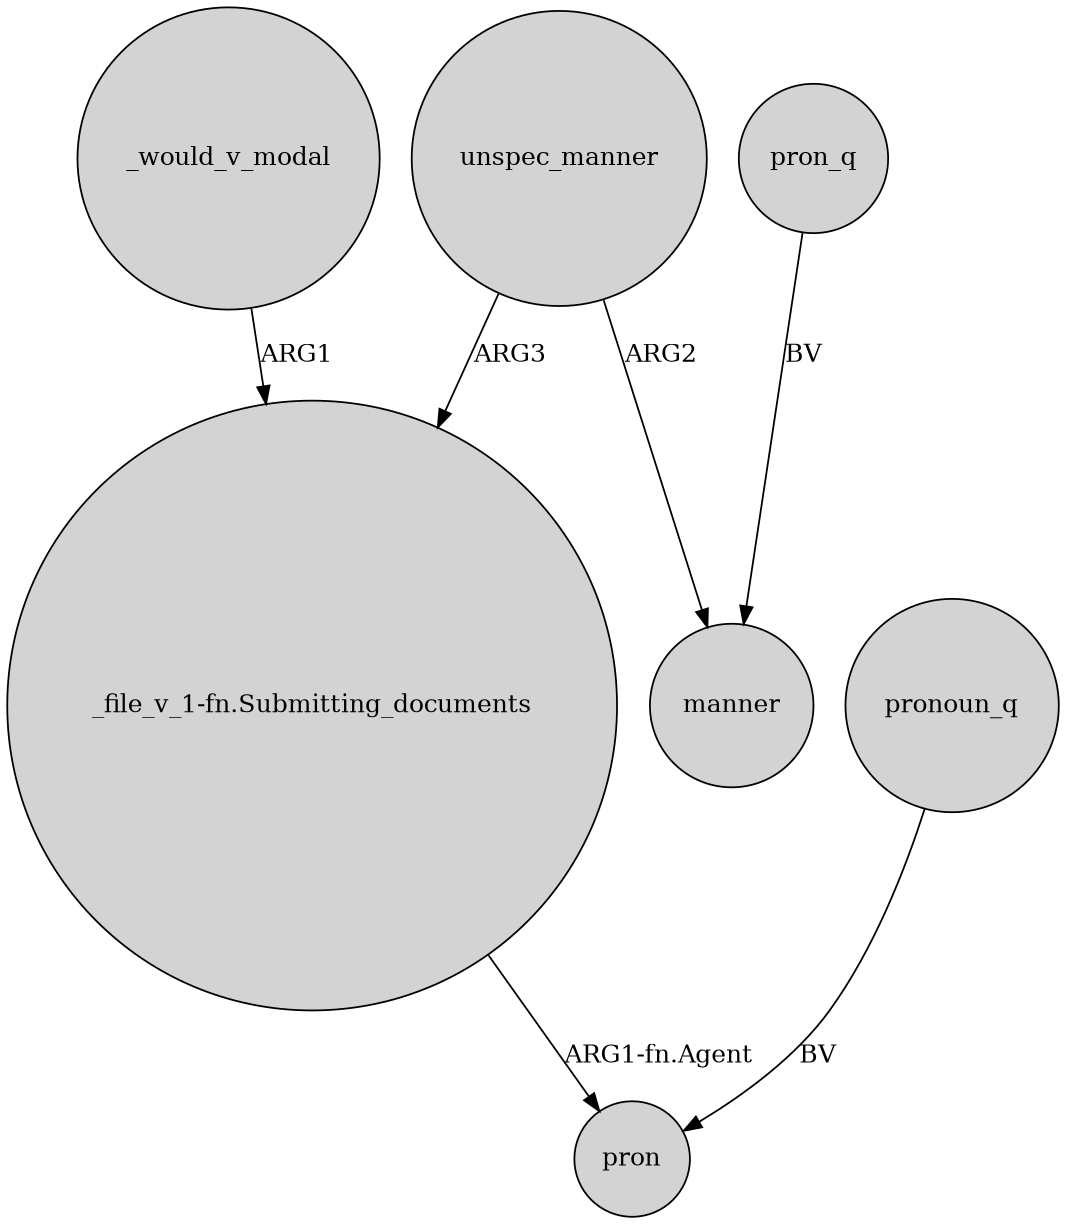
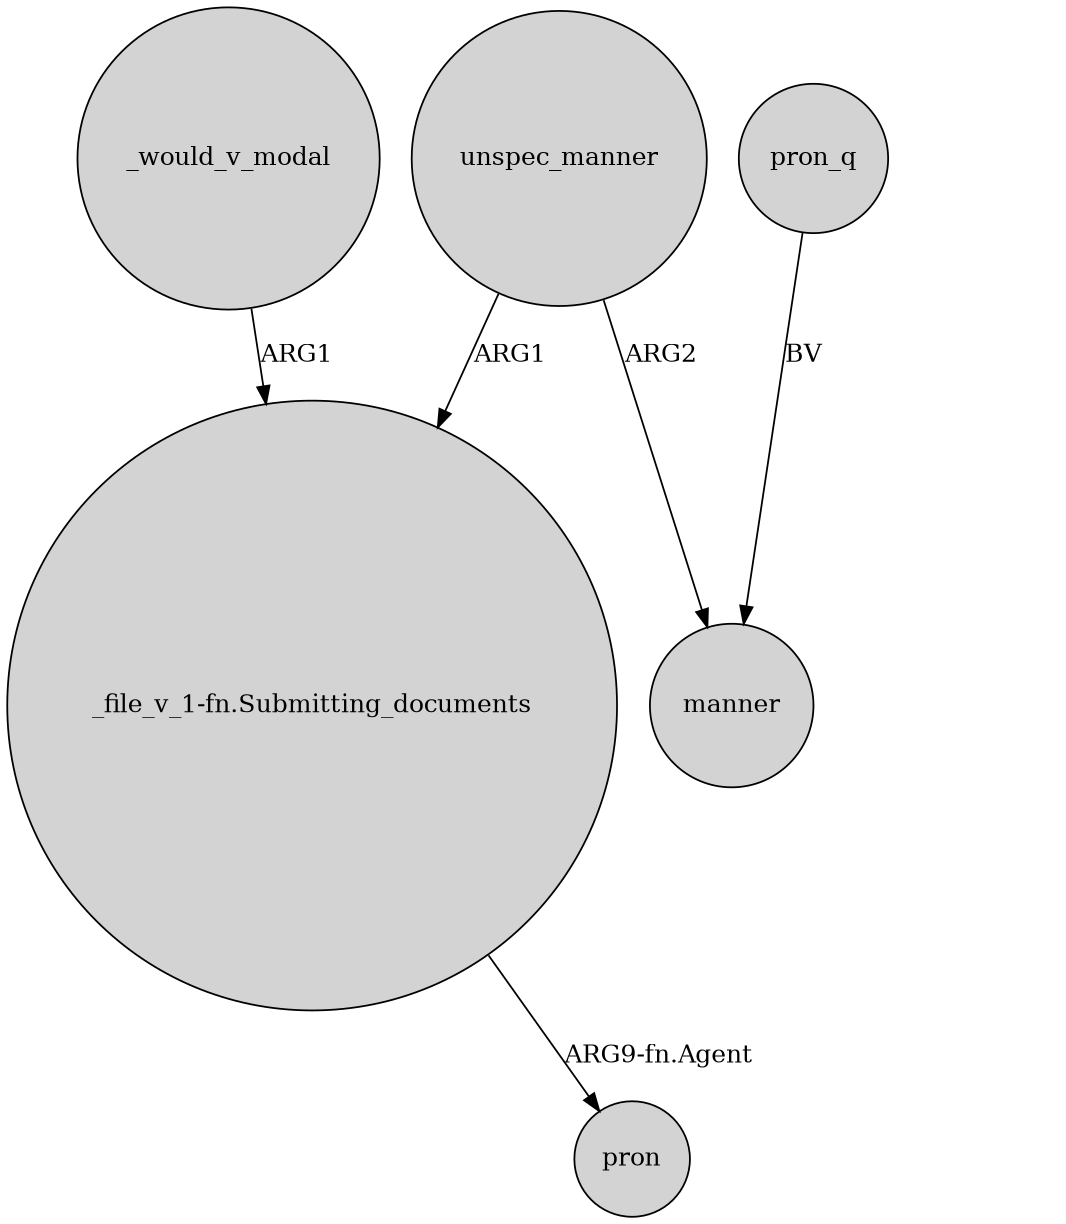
(510, 355) -> (510, 355)
(952, 706) -> none
(659, 1056) -> (659, 1056)
